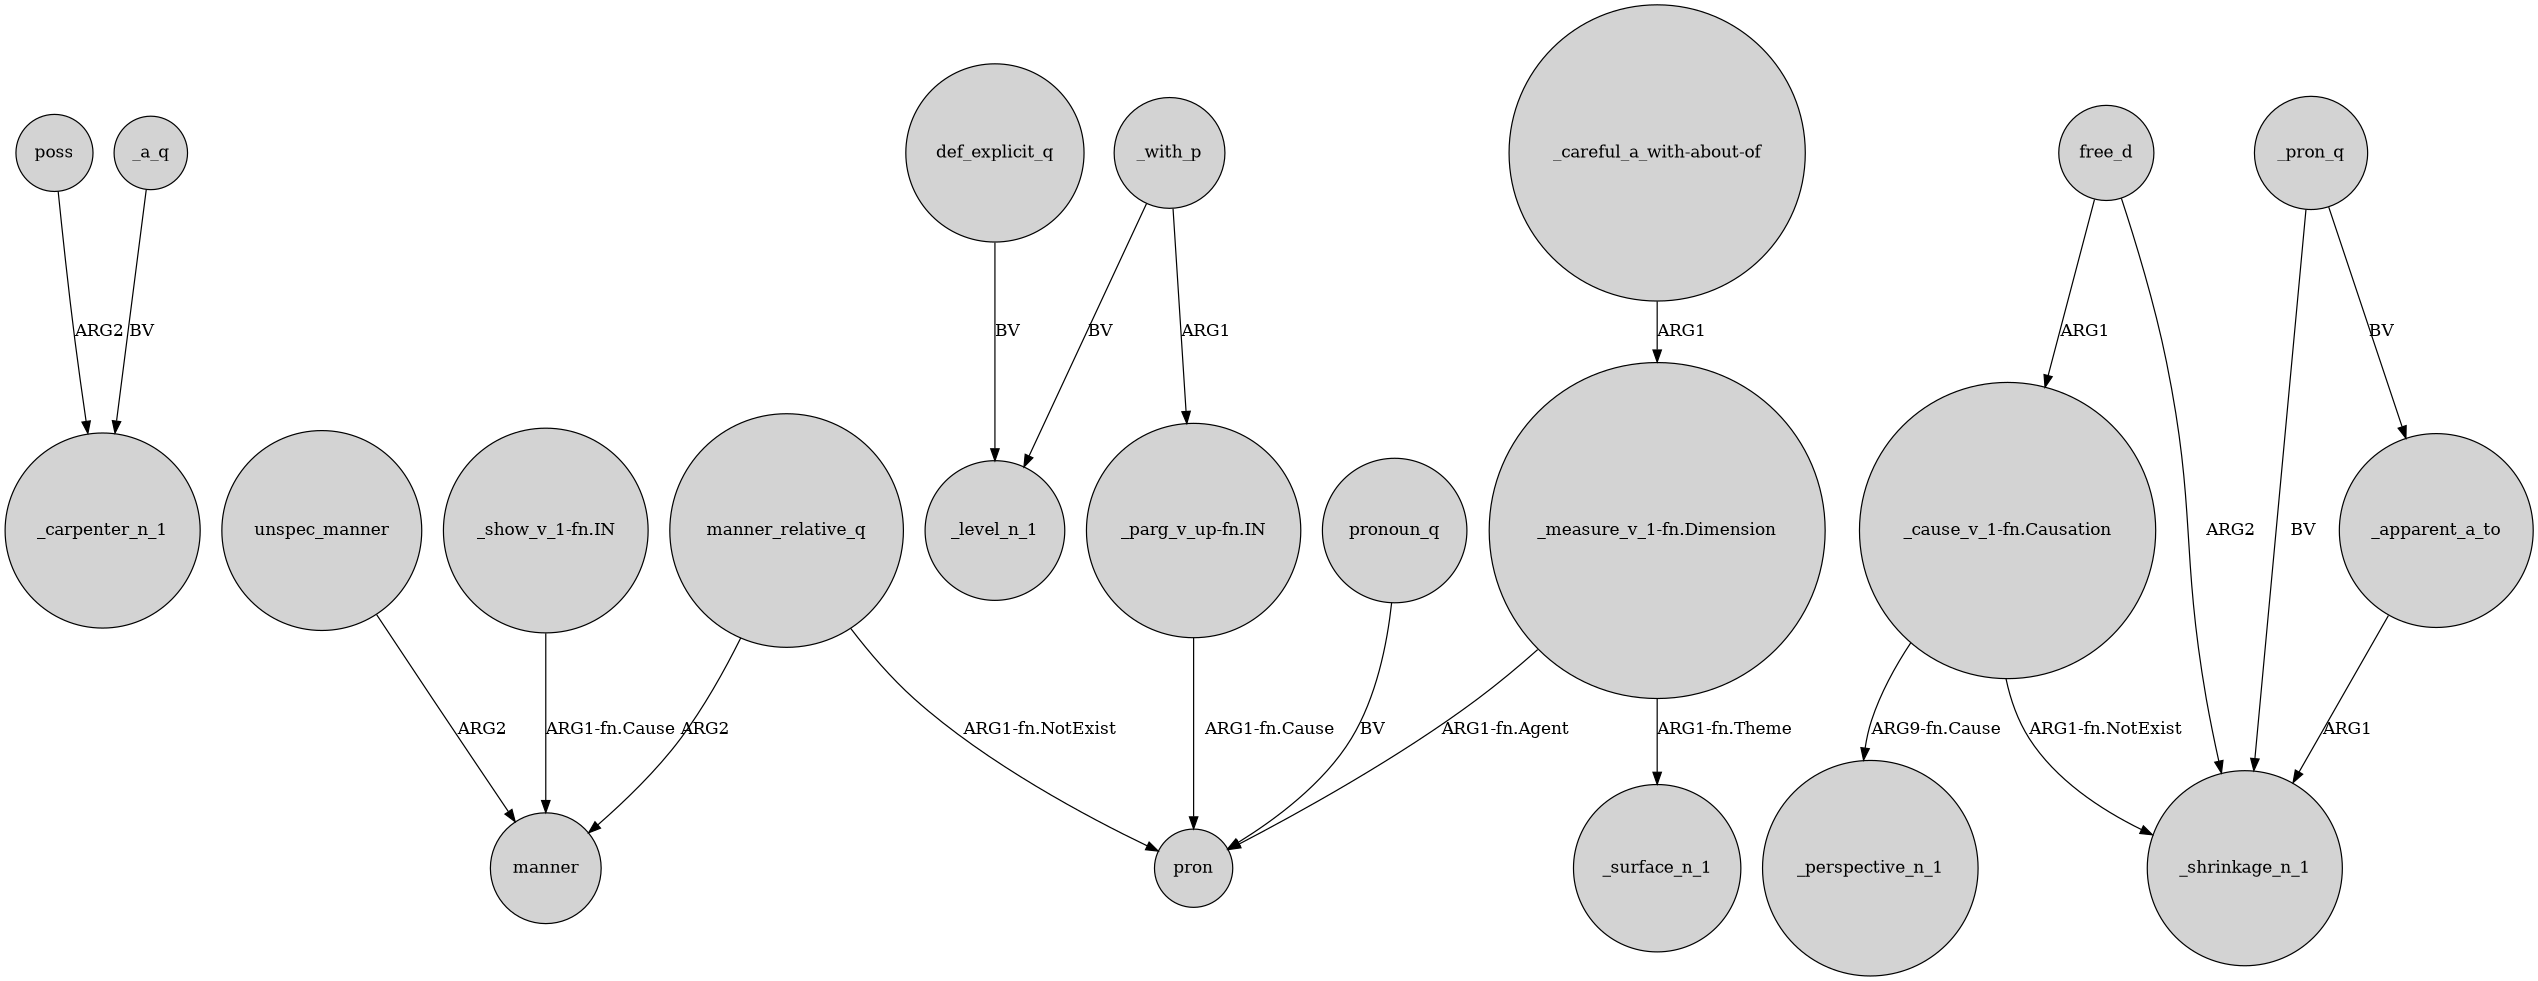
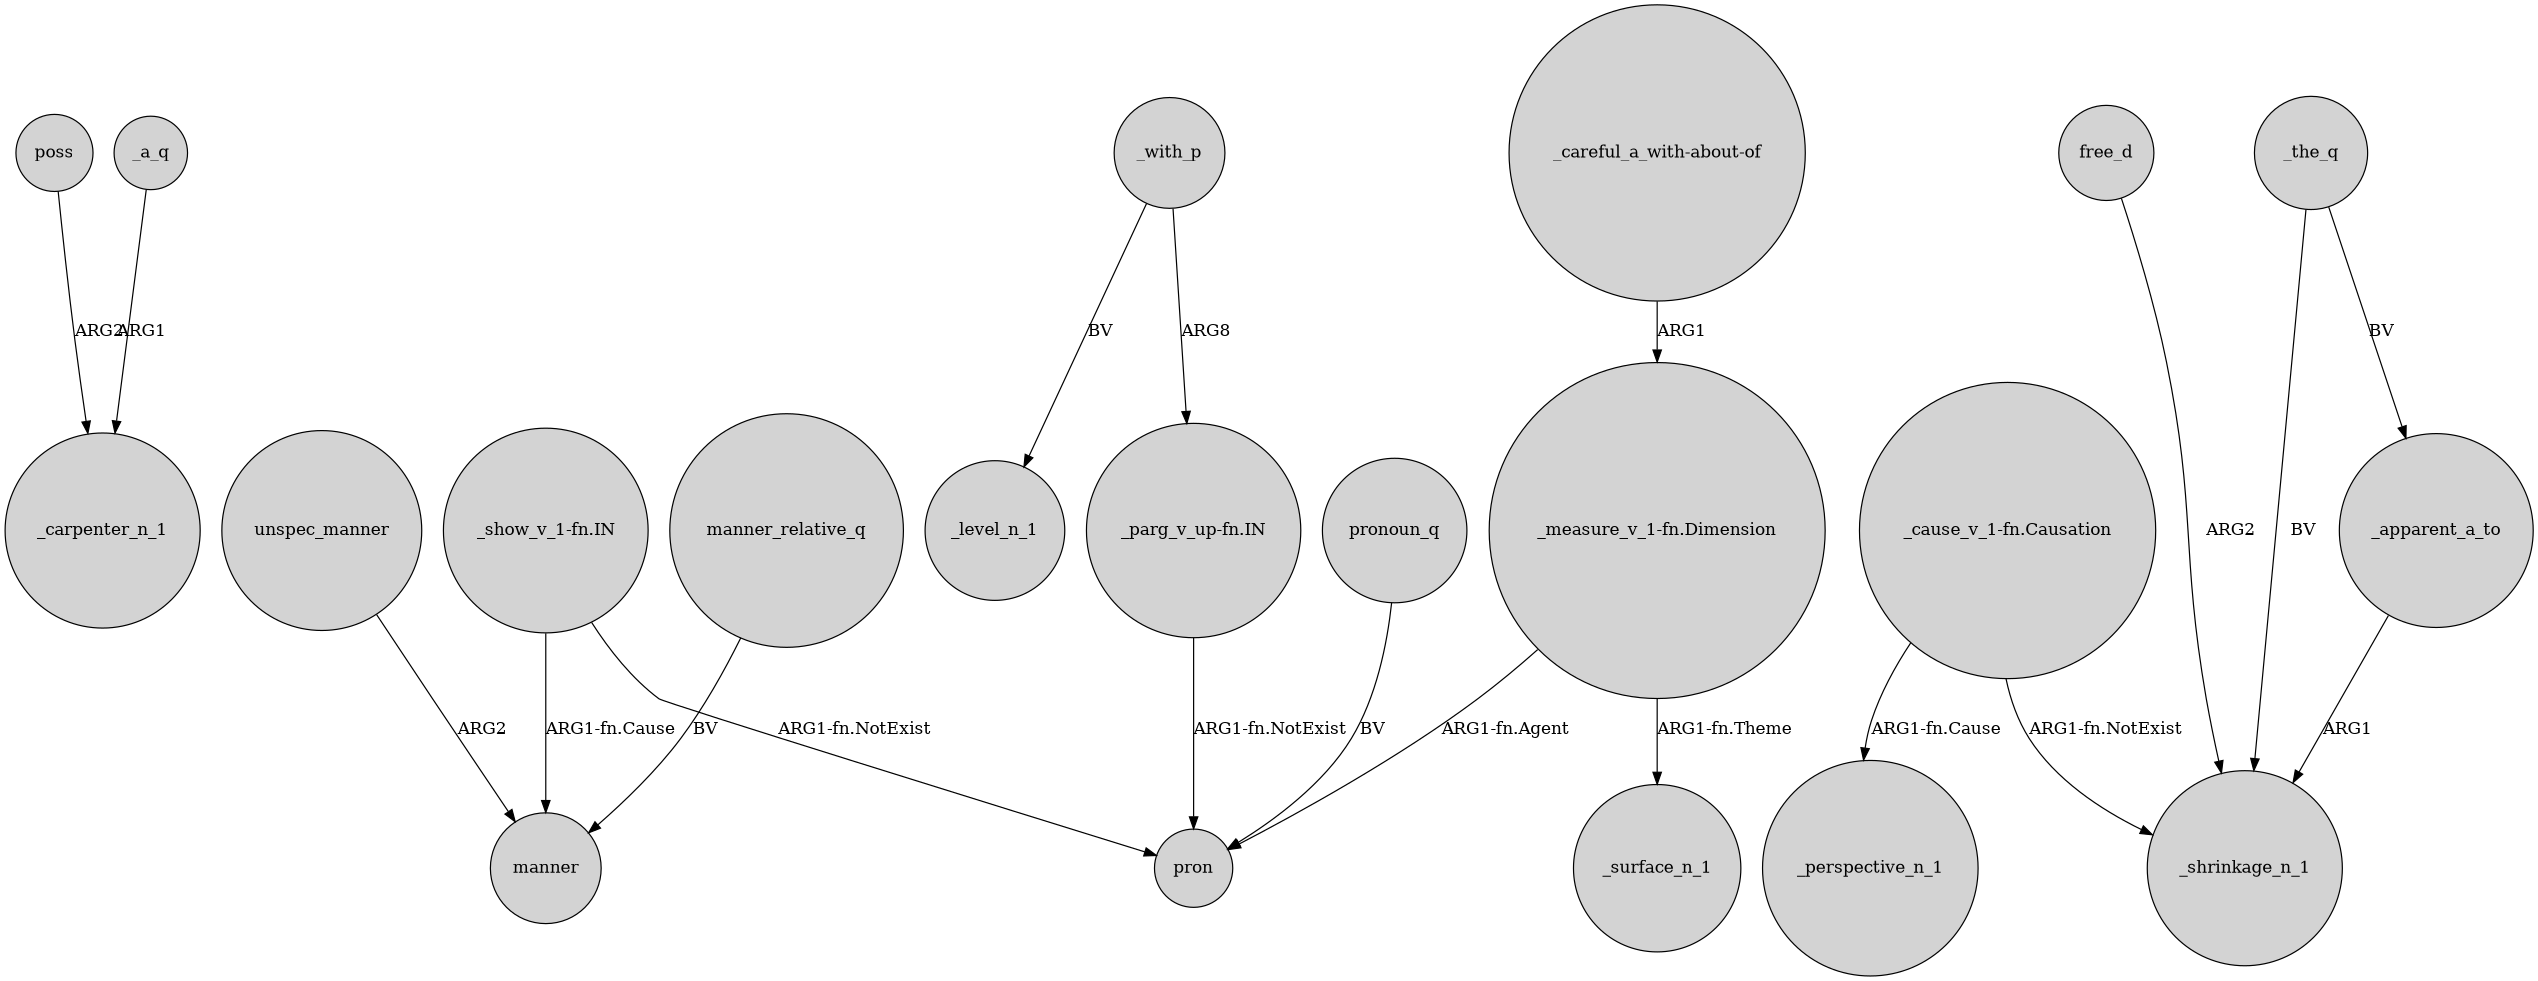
(995, 153) -> none
(2311, 153) -> (2311, 153)
(2071, 287) -> none
(142, 332) -> (142, 332)
(1206, 332) -> (1206, 332)
(705, 730) -> (705, 730)
(1270, 730) -> (1270, 730)
(1937, 730) -> (1937, 730)
(986, 754) -> (853, 761)
